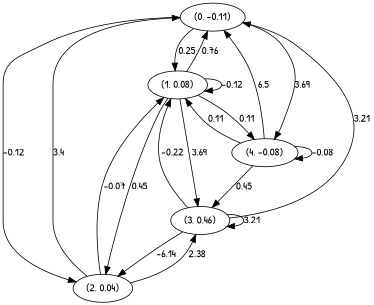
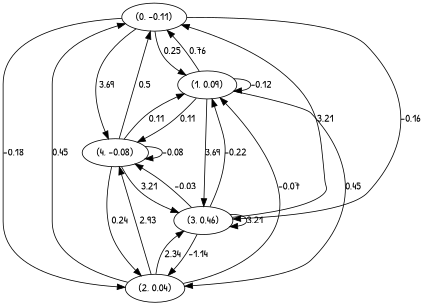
(178, 85) -> (207, 85)
(264, 85) -> (145, 85)
none -> (396, 93)
(14, 153) -> (14, 153)
(59, 153) -> (60, 153)
none -> (168, 186)
(244, 187) -> (150, 187)
none -> (108, 222)
none -> (136, 224)
(166, 254) -> (198, 254)
(197, 254) -> (173, 254)
